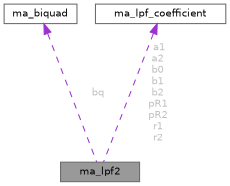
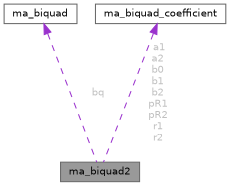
(161, 14) -> (161, 14)
(100, 172) -> (100, 172)
